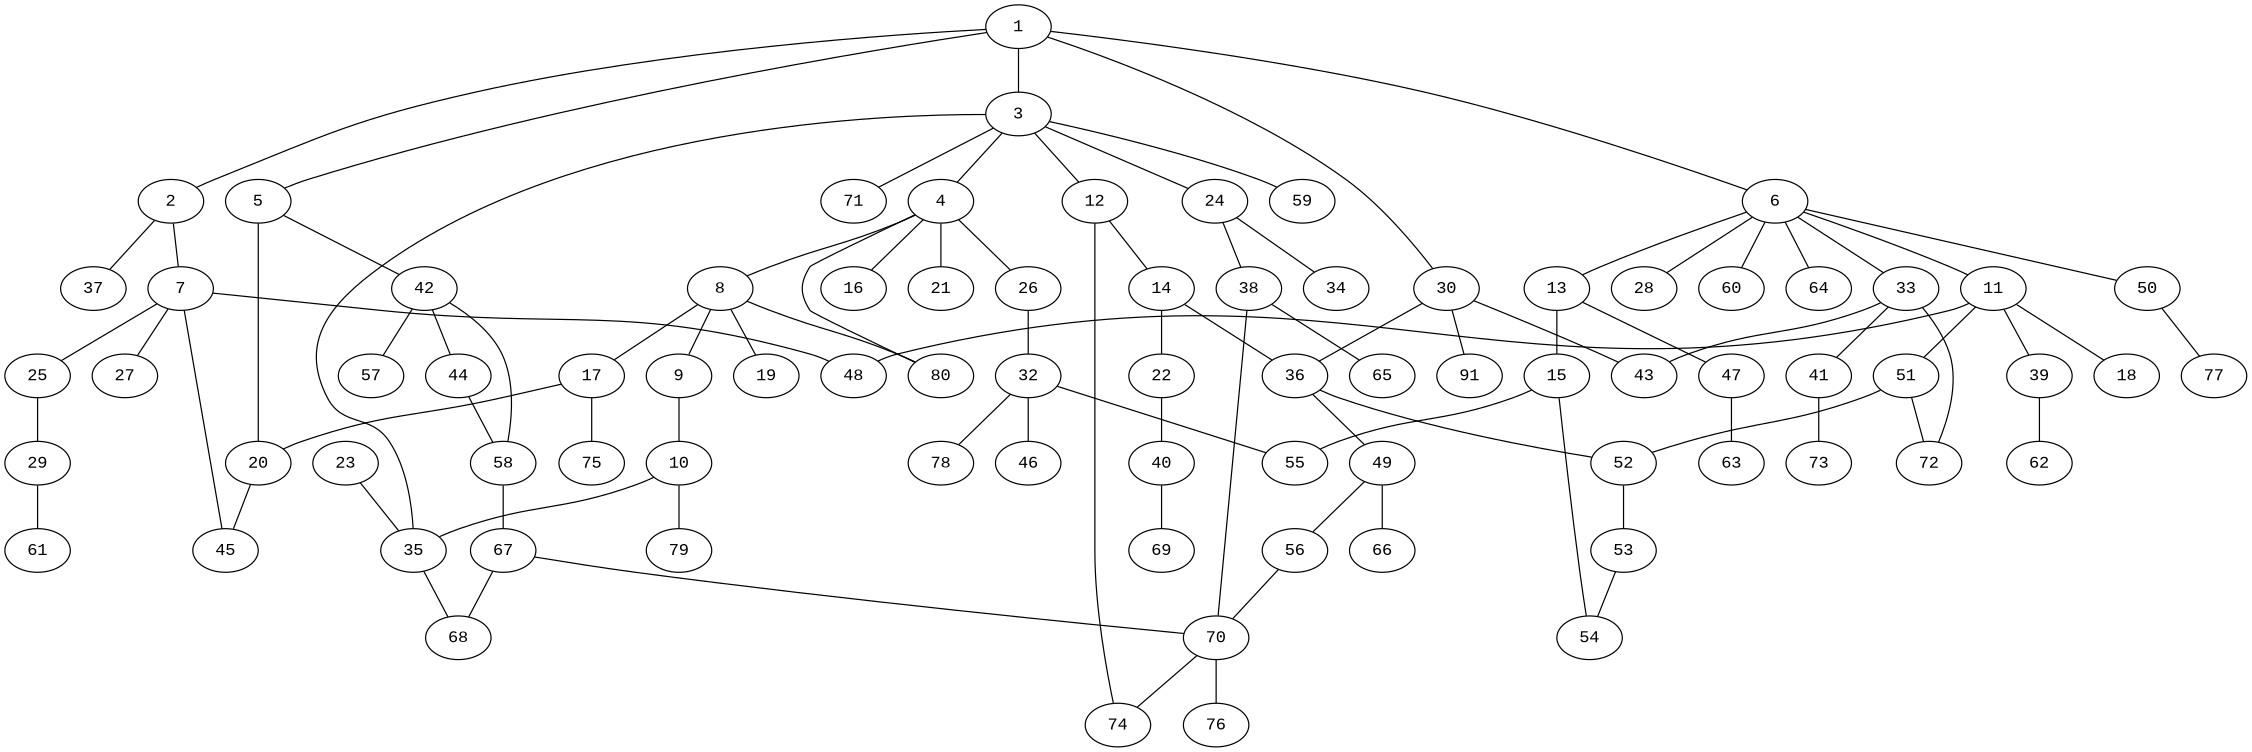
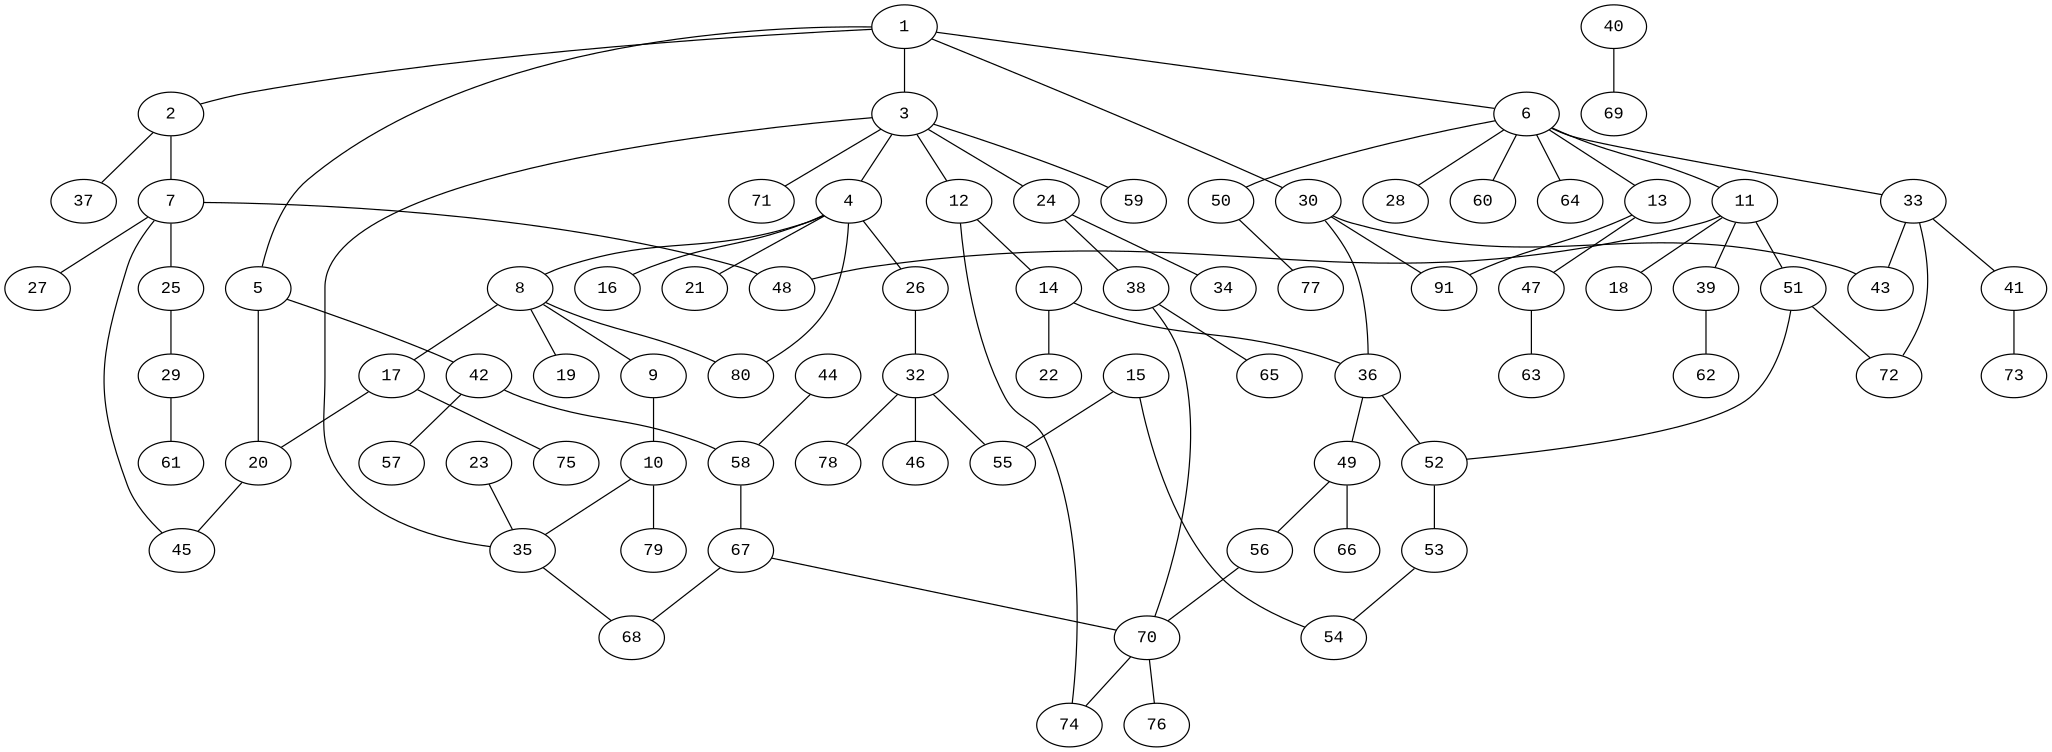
(1557, 327) -> (1576, 237)
(441, 332) -> none
(1162, 427) -> none
